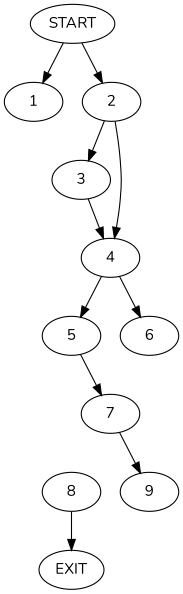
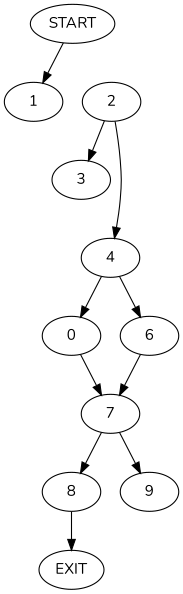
(90, 58) -> none
(94, 214) -> none
(72, 336) -> (72, 336)
none -> (132, 370)
none -> (93, 448)
